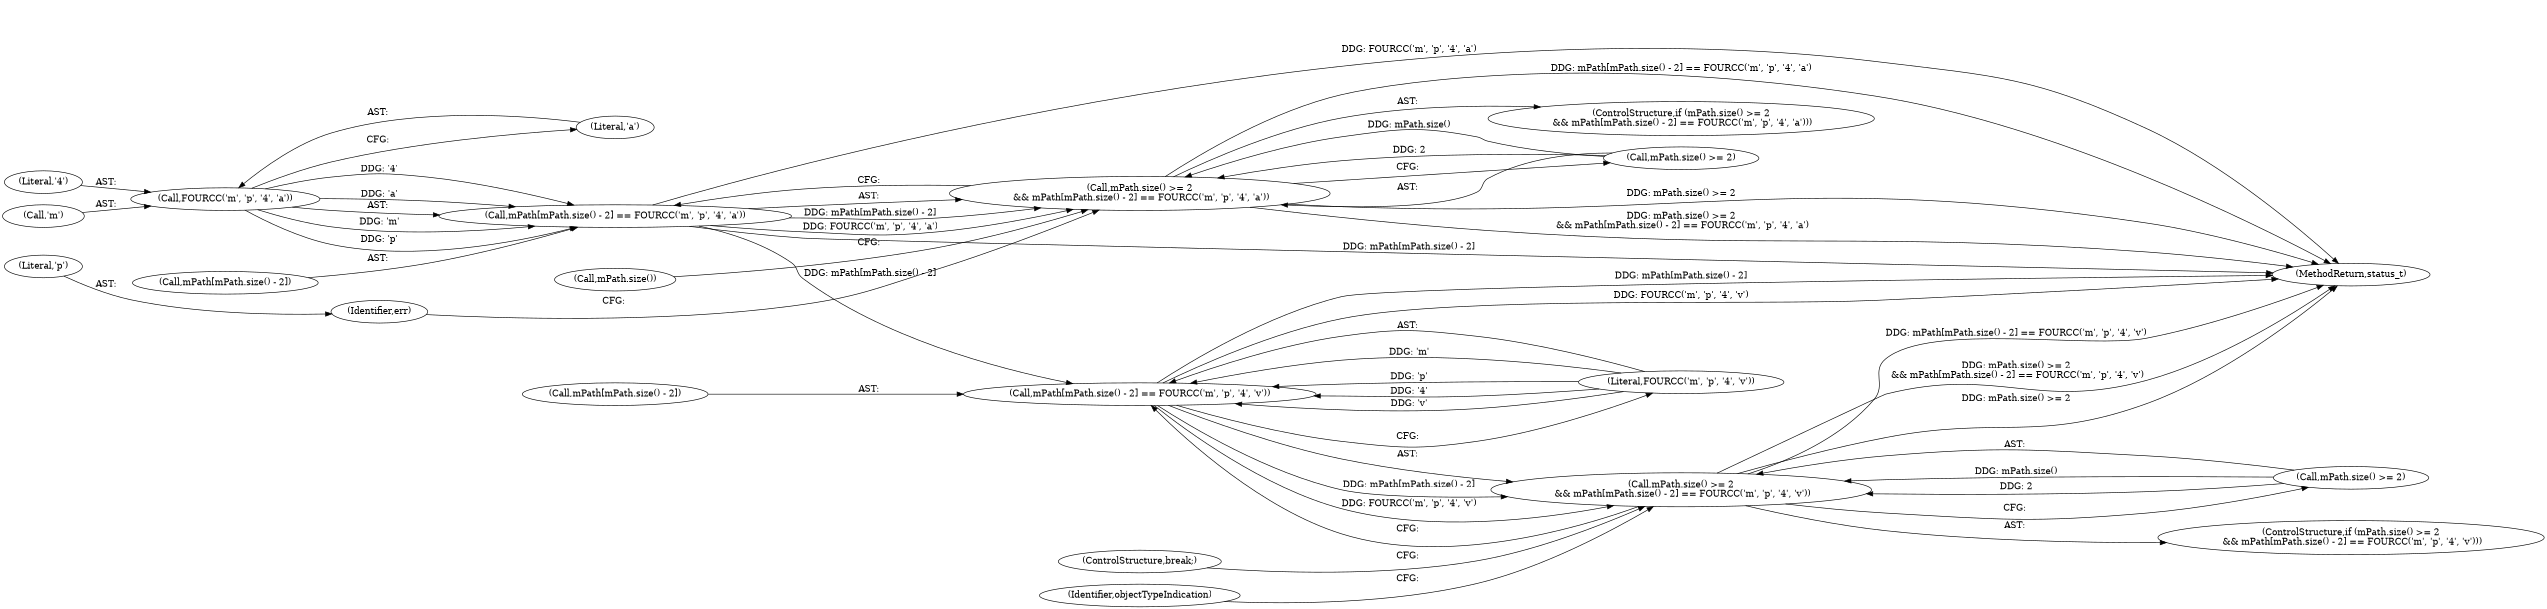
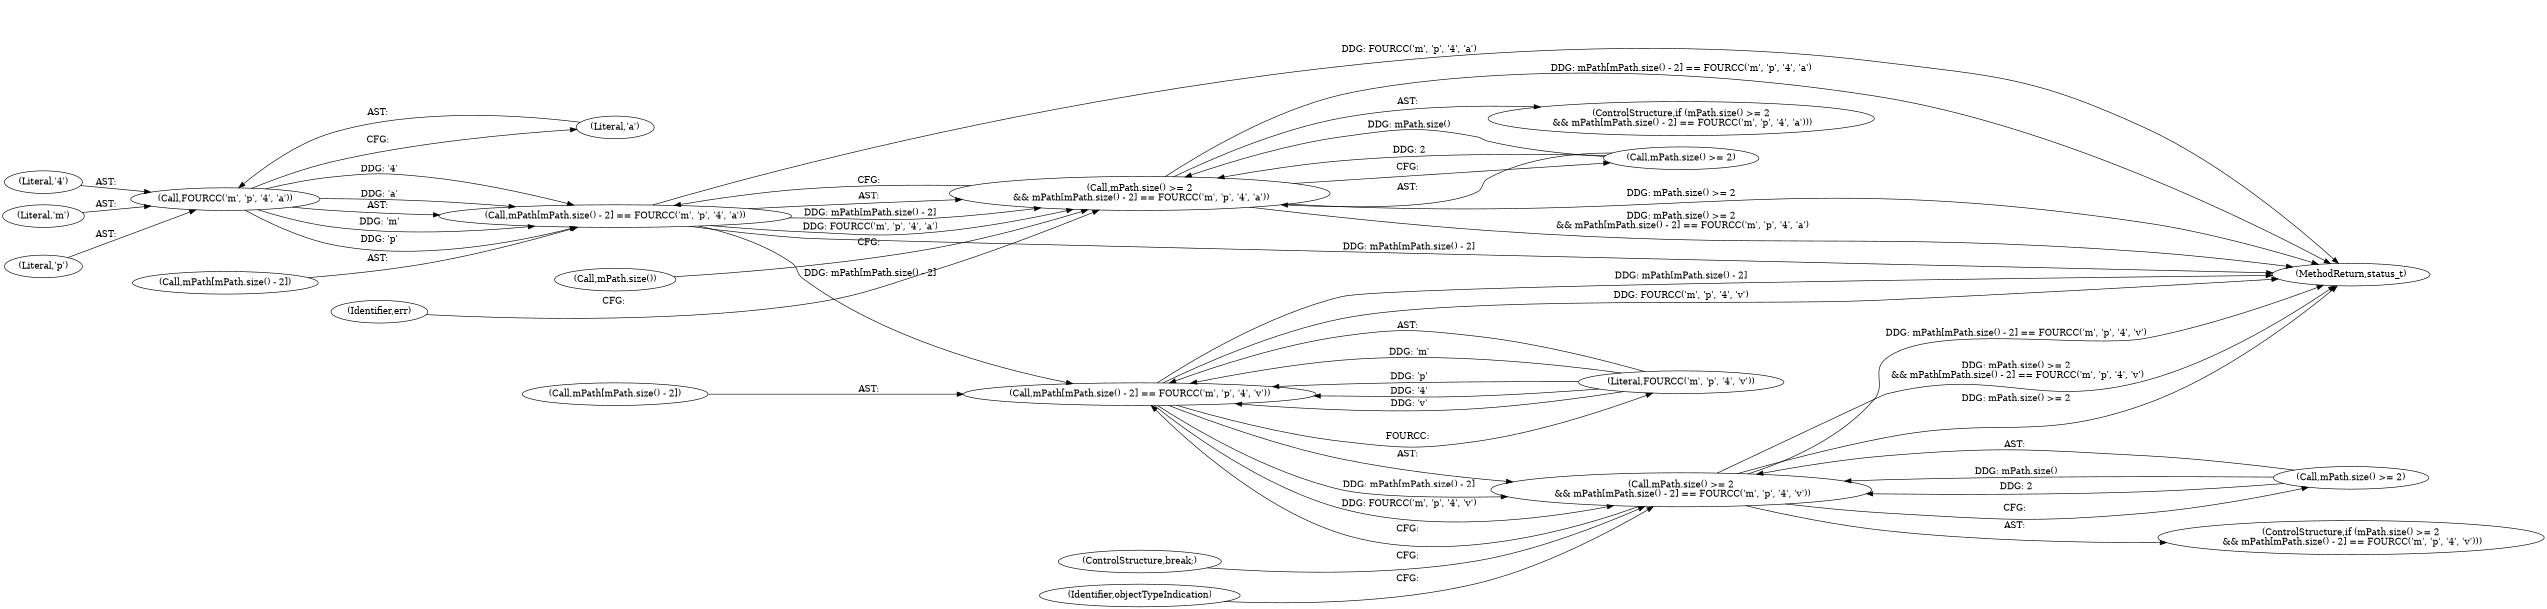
(43, 216) -> (43, 216)
(192, 309) -> (129, 235)
(1409, 437) -> (1409, 437)
